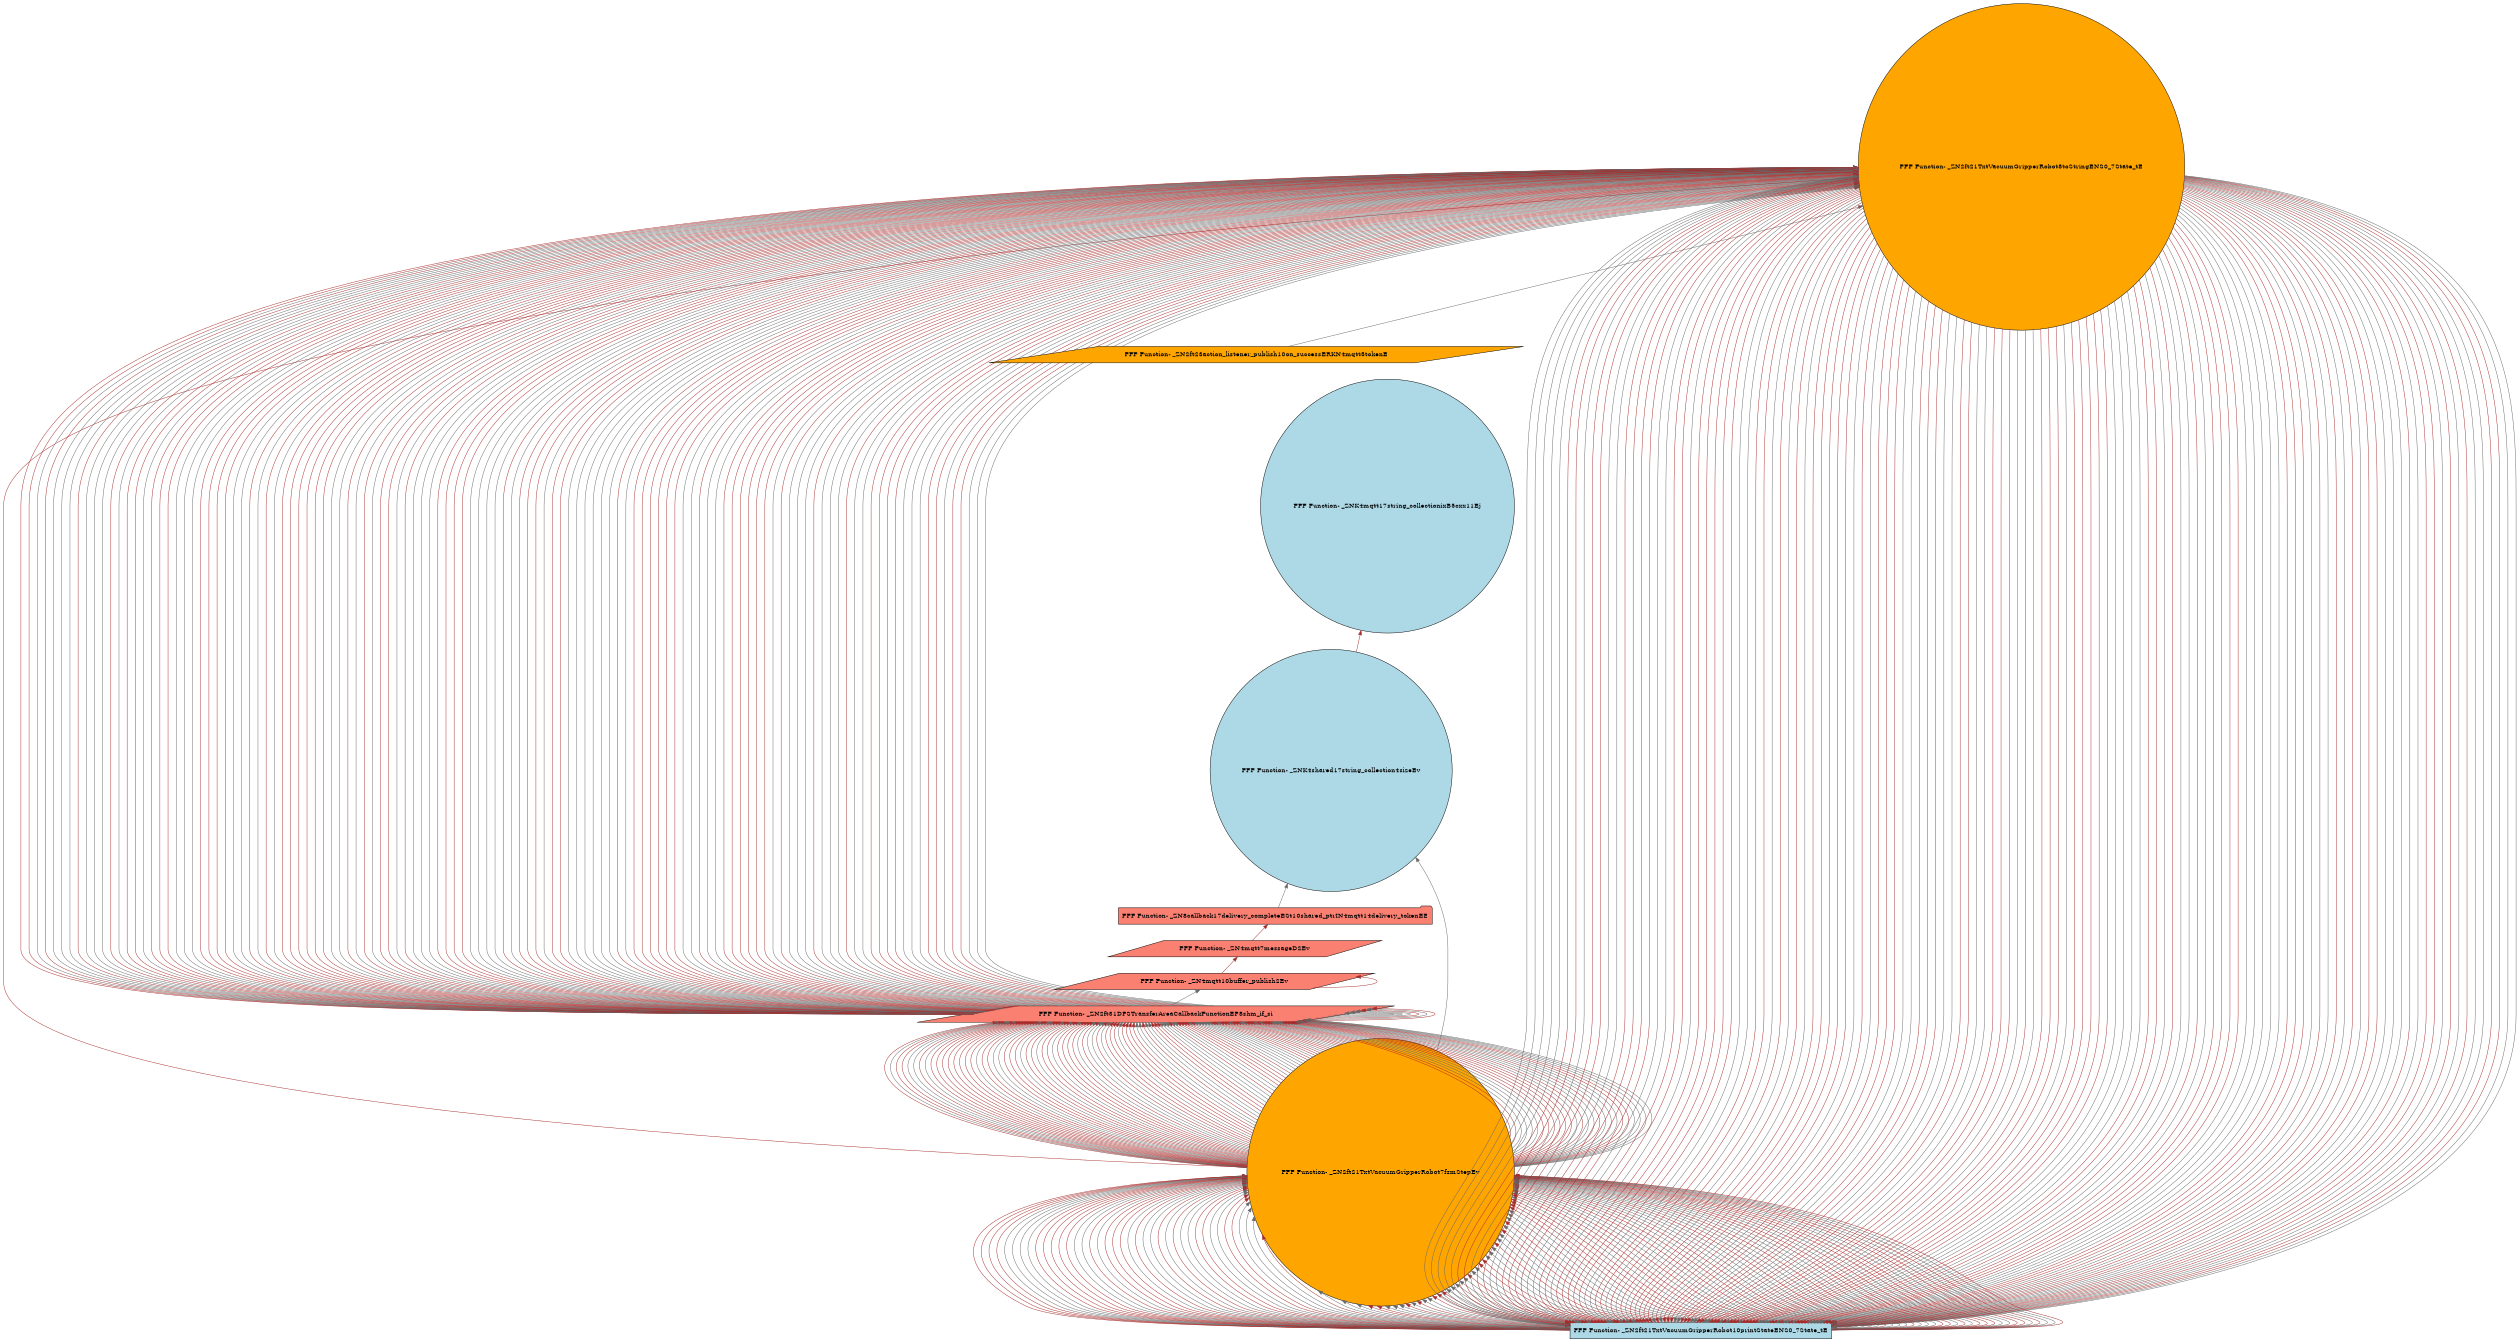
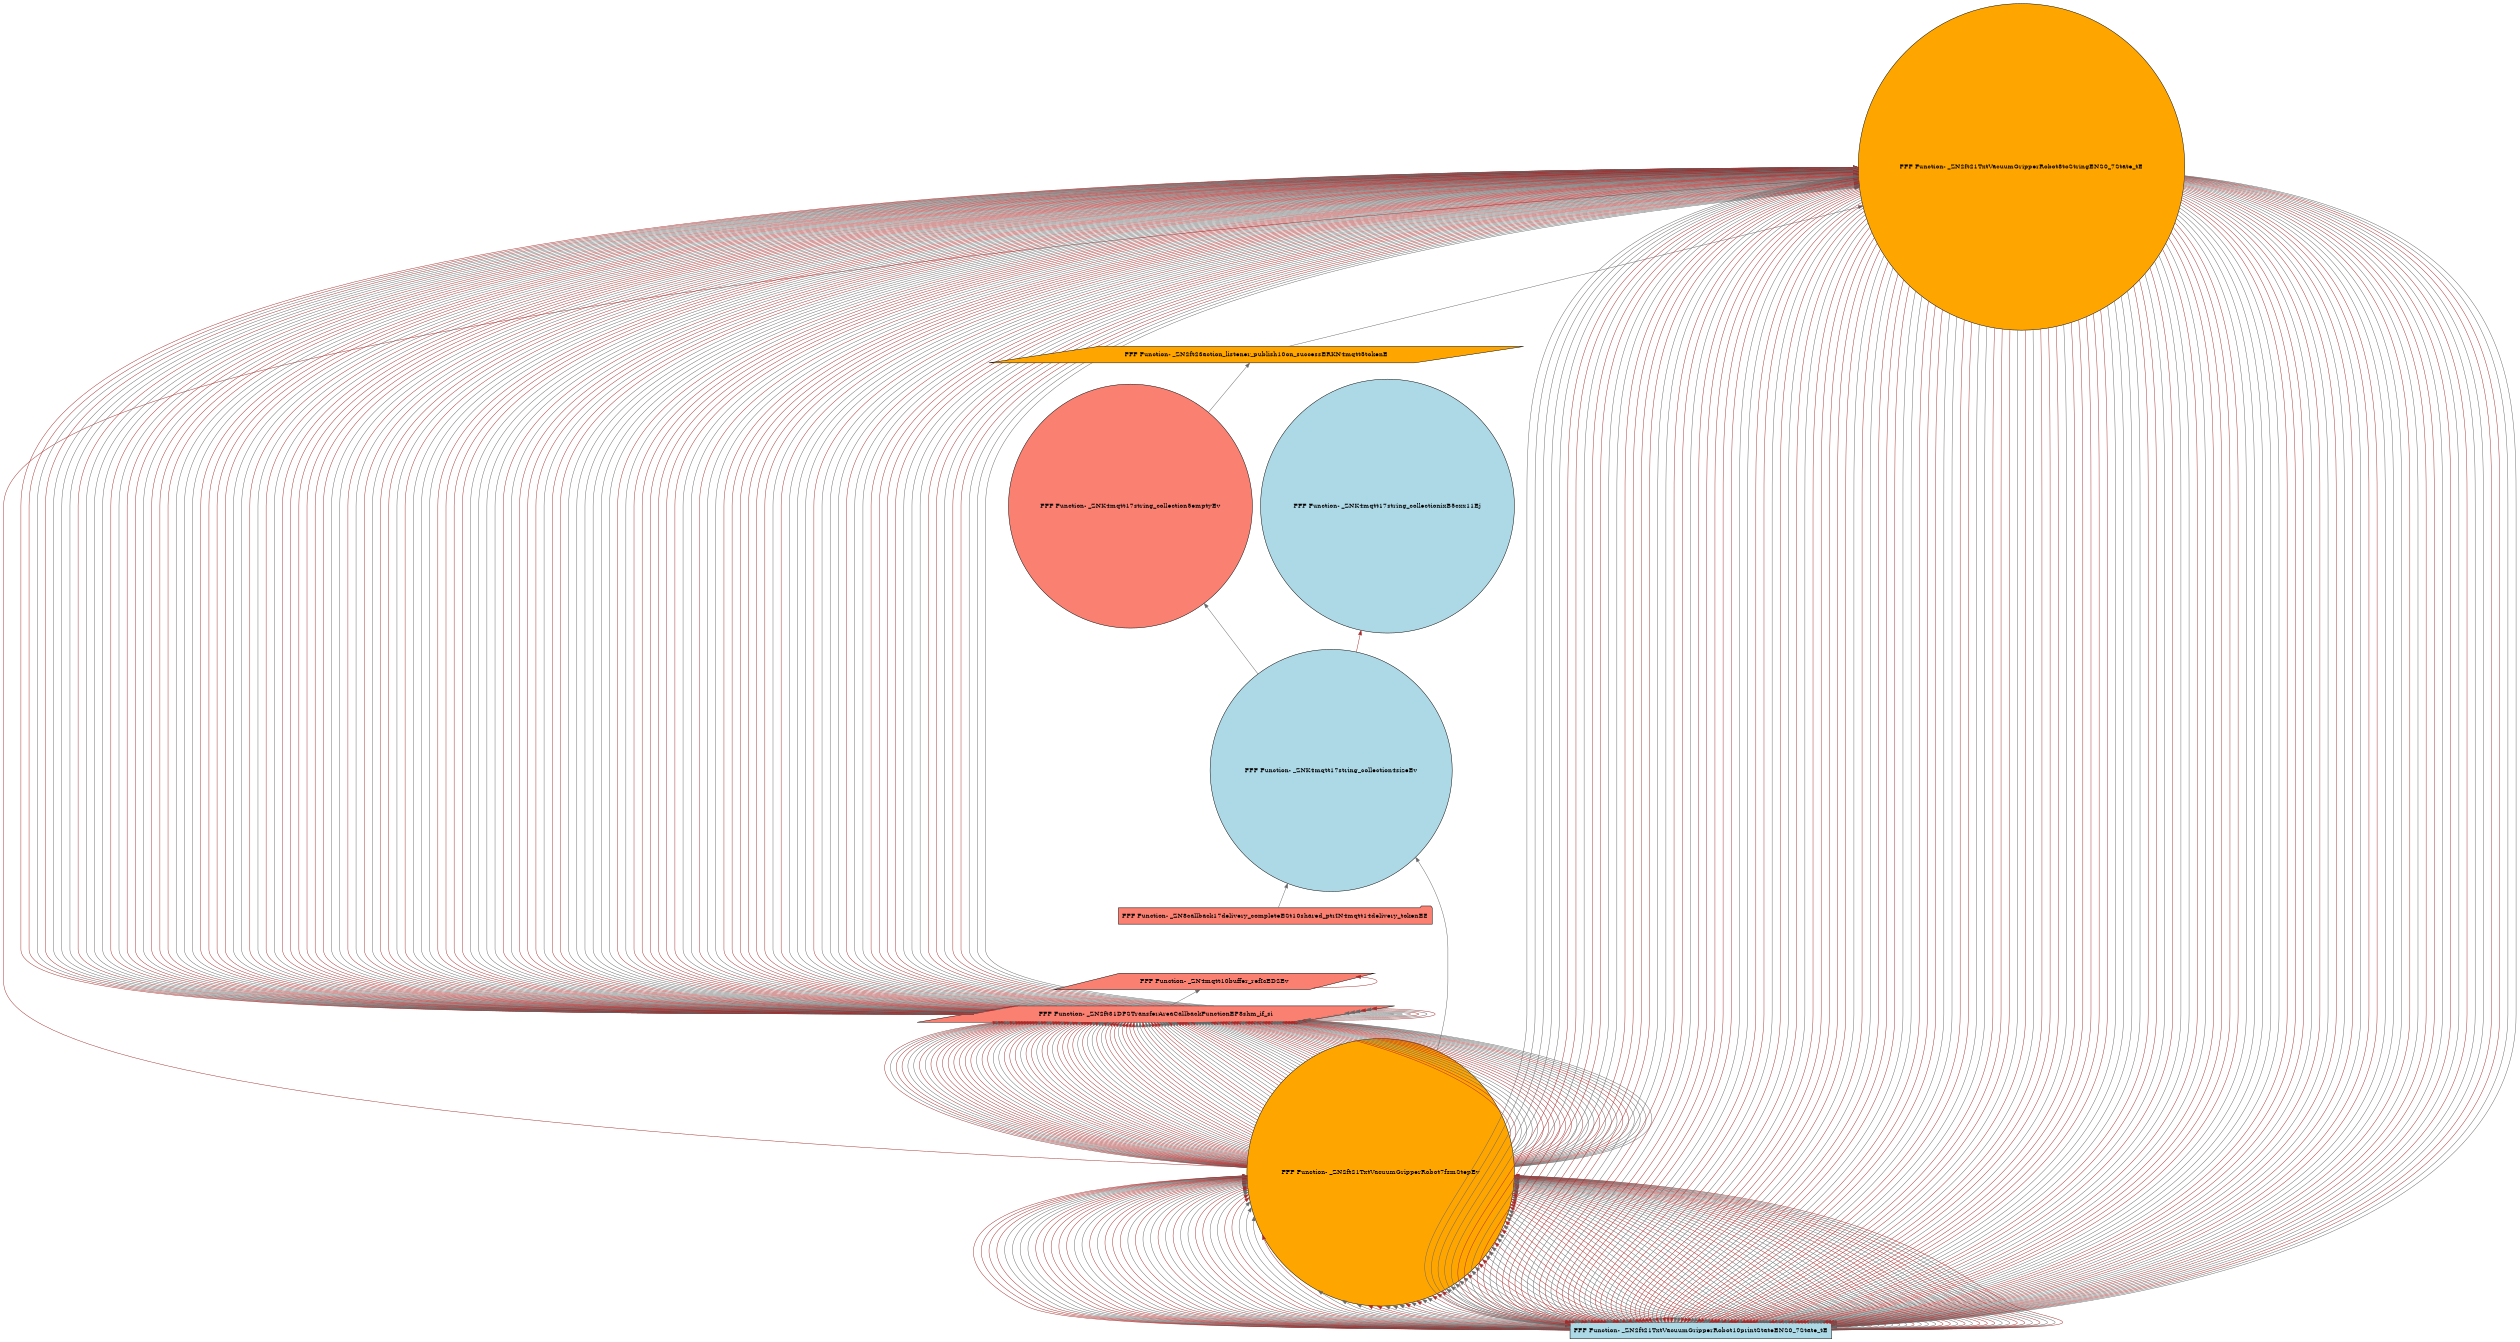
none -> (1130, 506)
(1331, 770) -> (1331, 770)
(1245, 949) -> none
(1214, 981) -> (1214, 981)
